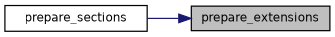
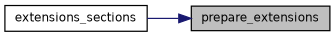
(76, 18) -> (76, 18)
